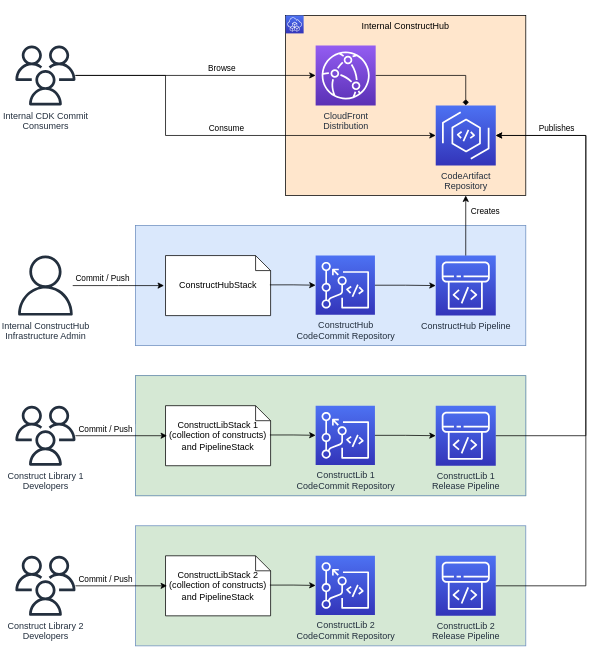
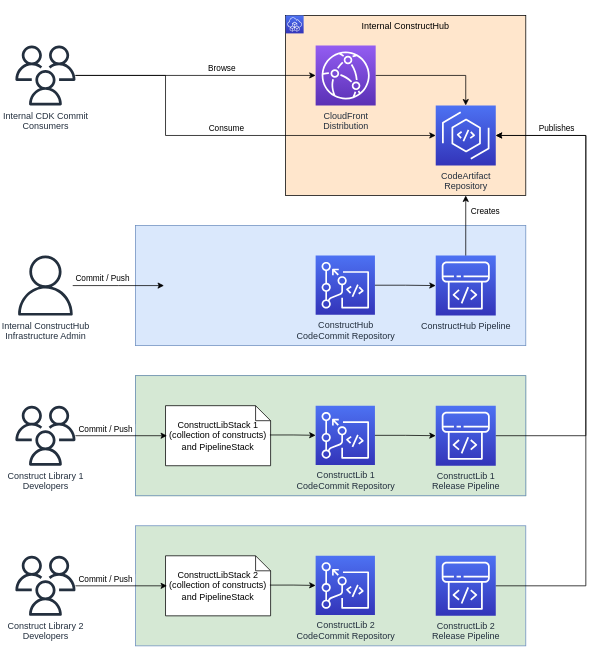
(465, 98) -> (465, 99)
(218, 285) -> none
(271, 285) -> none
